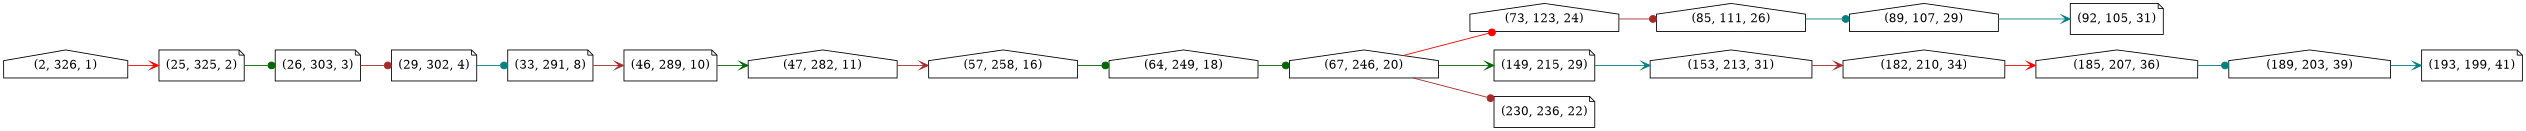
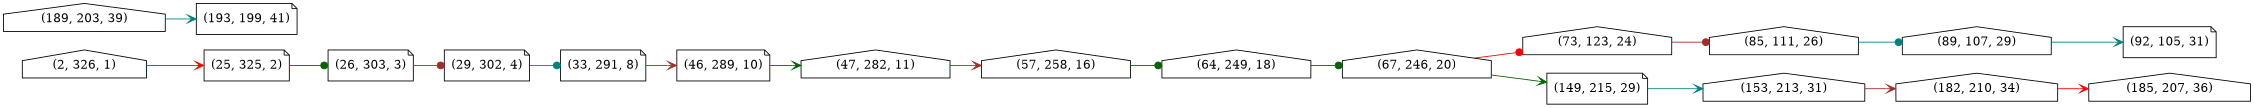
(2210, 65) -> none
(1544, 112) -> none
